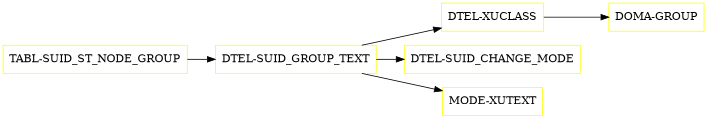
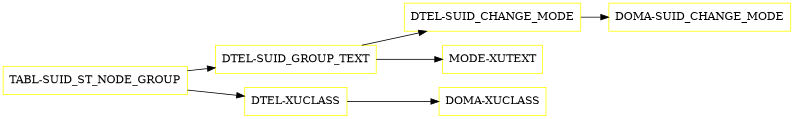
(656, 17) -> (493, 101)
none -> (700, 17)
(398, 37) -> (212, 93)
